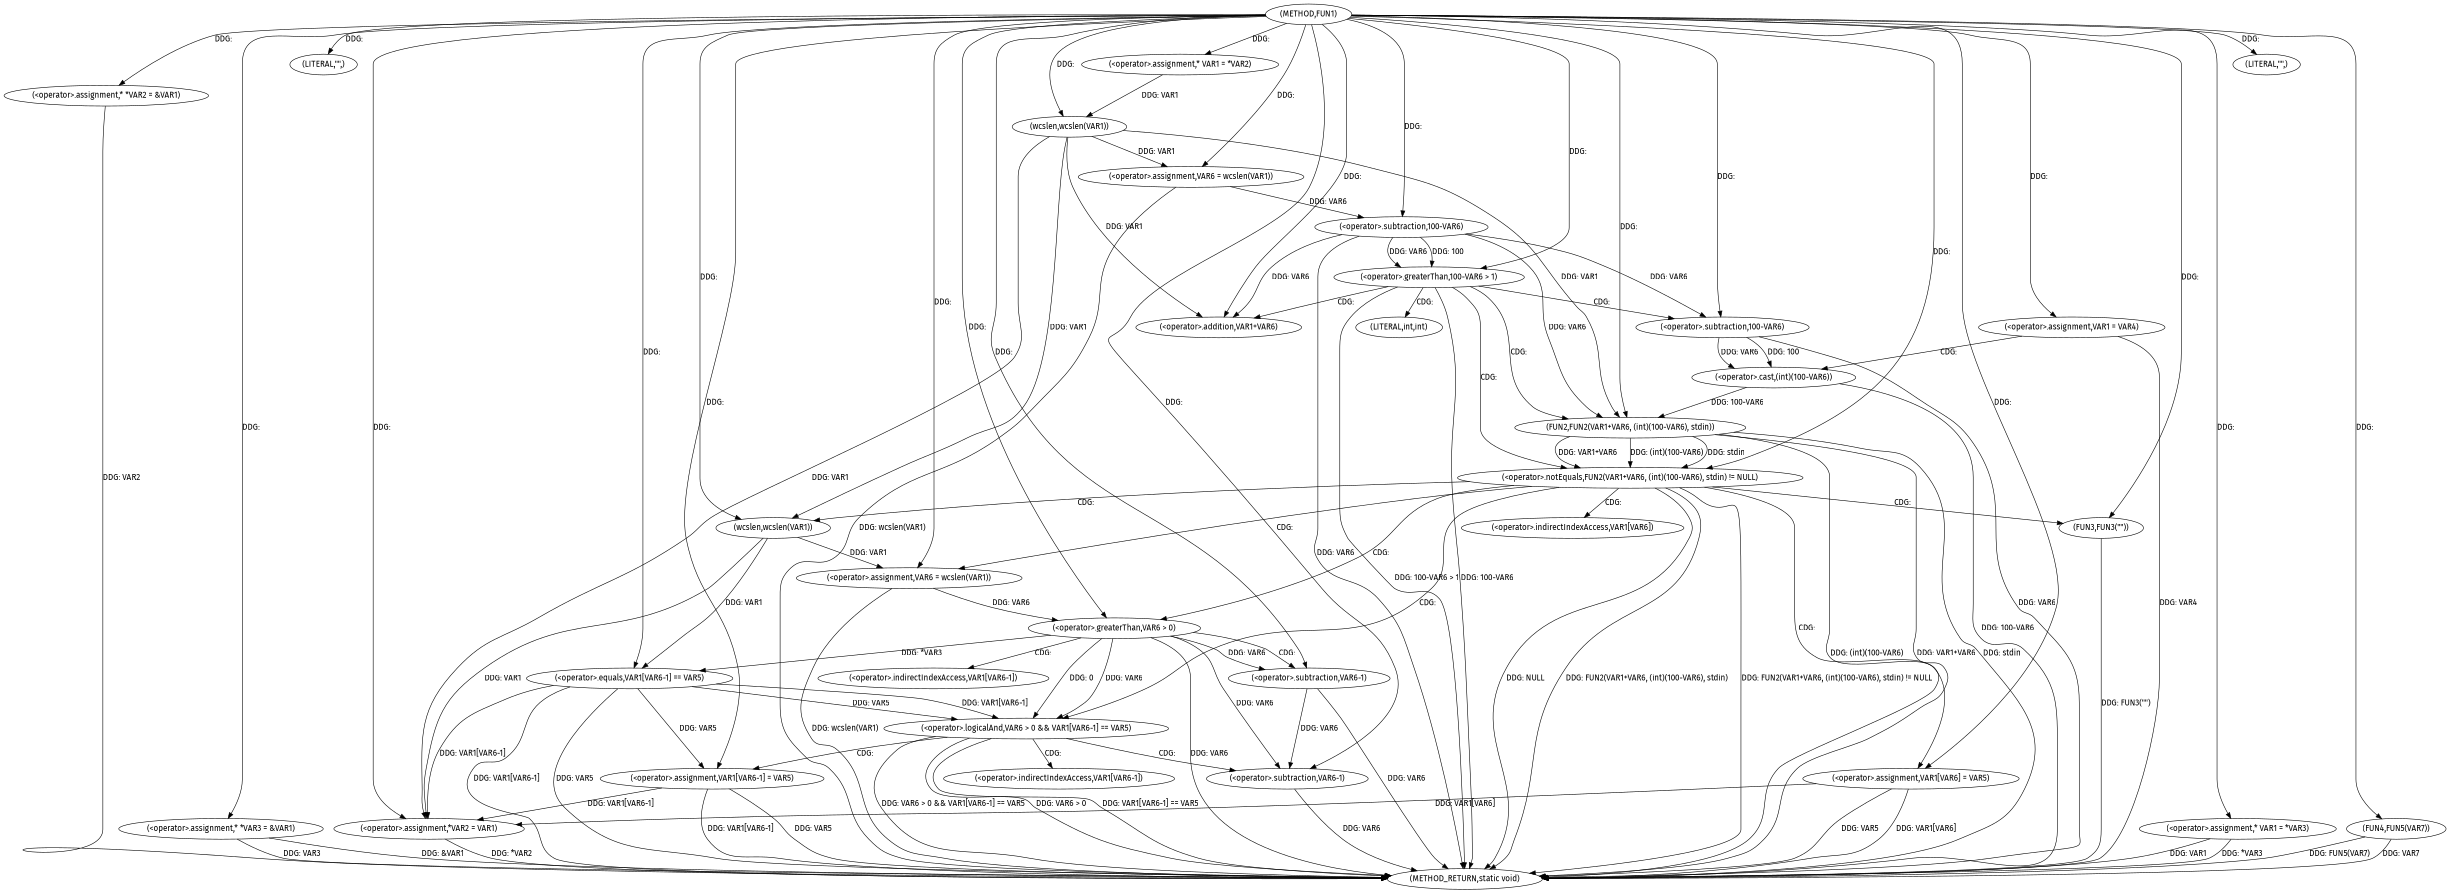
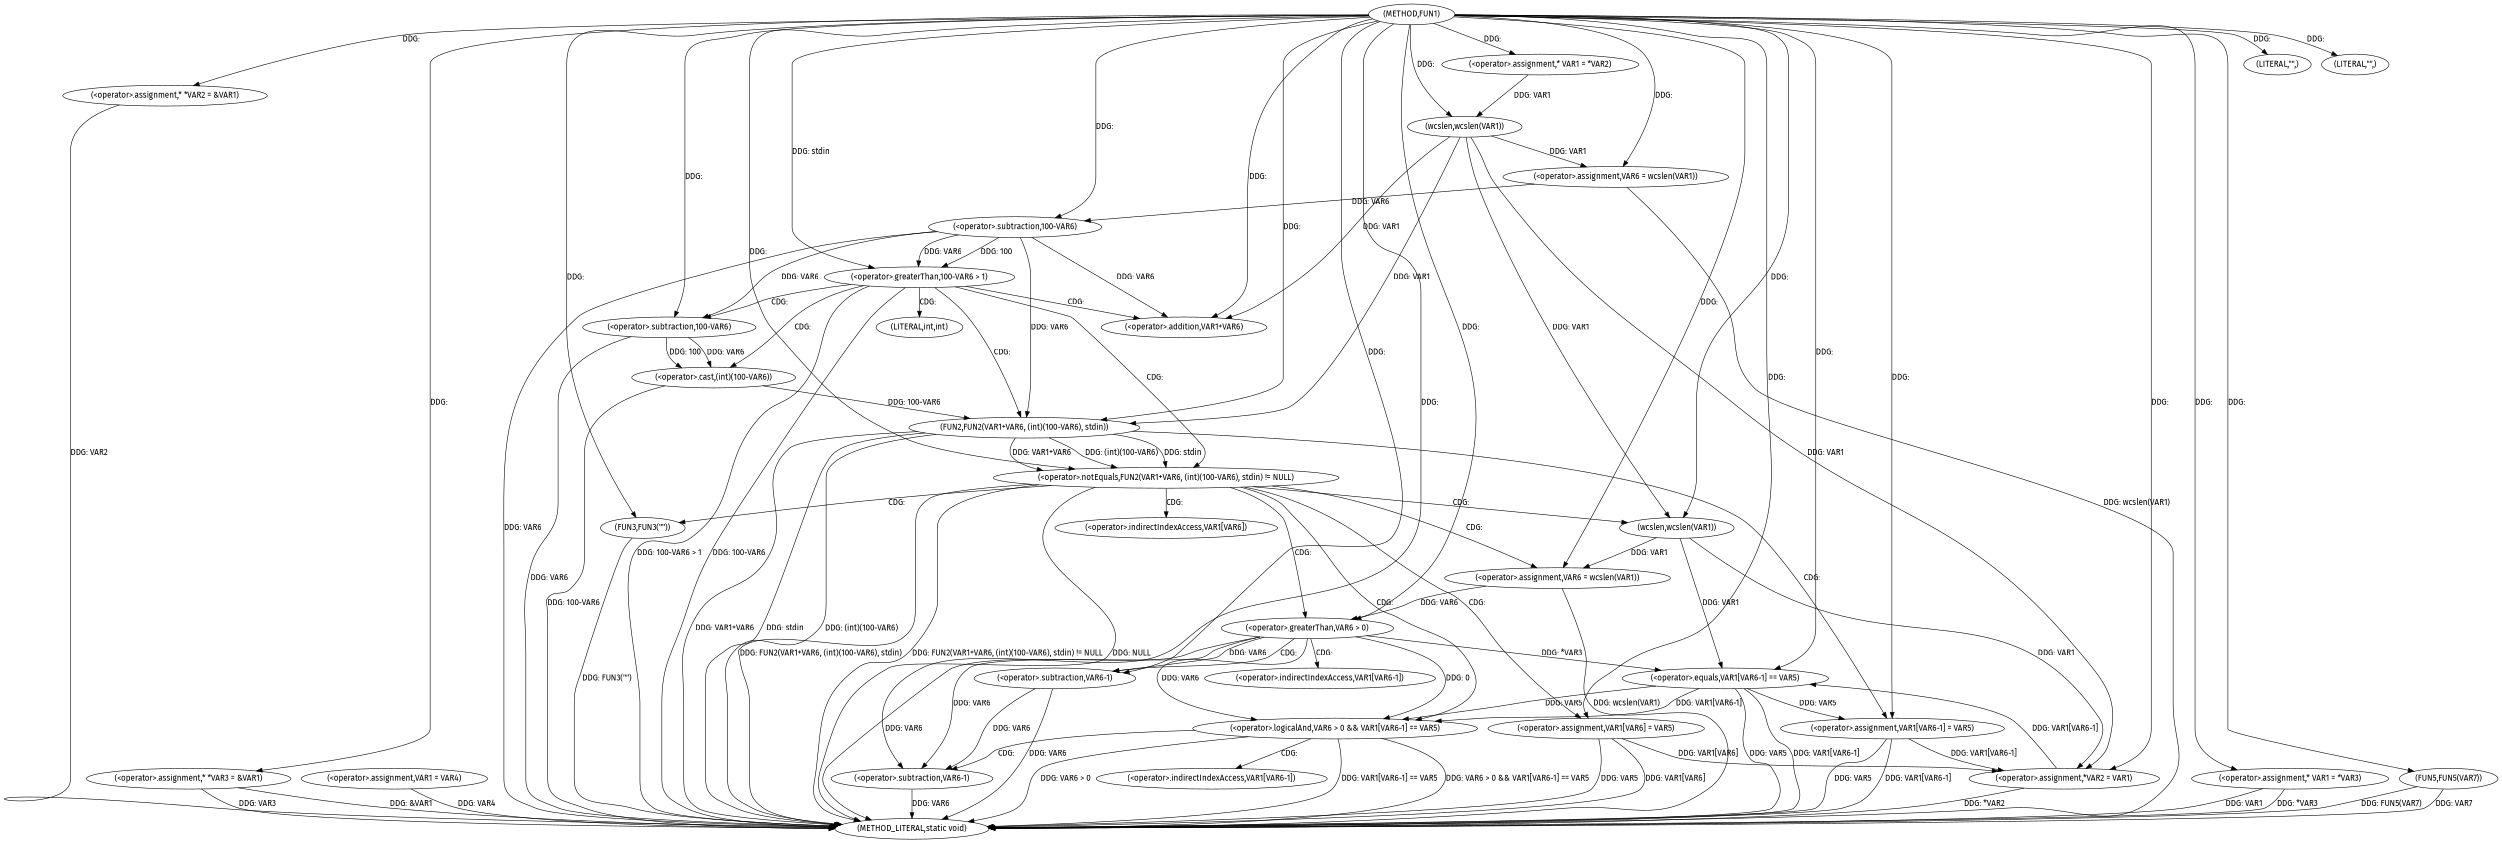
(1968, 35) -> none
(1579, 152) -> (811, 152)
(1925, 352) -> (795, 317)
(461, 722) -> (1948, 701)
(853, 750) -> (1561, 468)
(2396, 829) -> (2449, 779)
(1465, 879) -> (912, 829)
